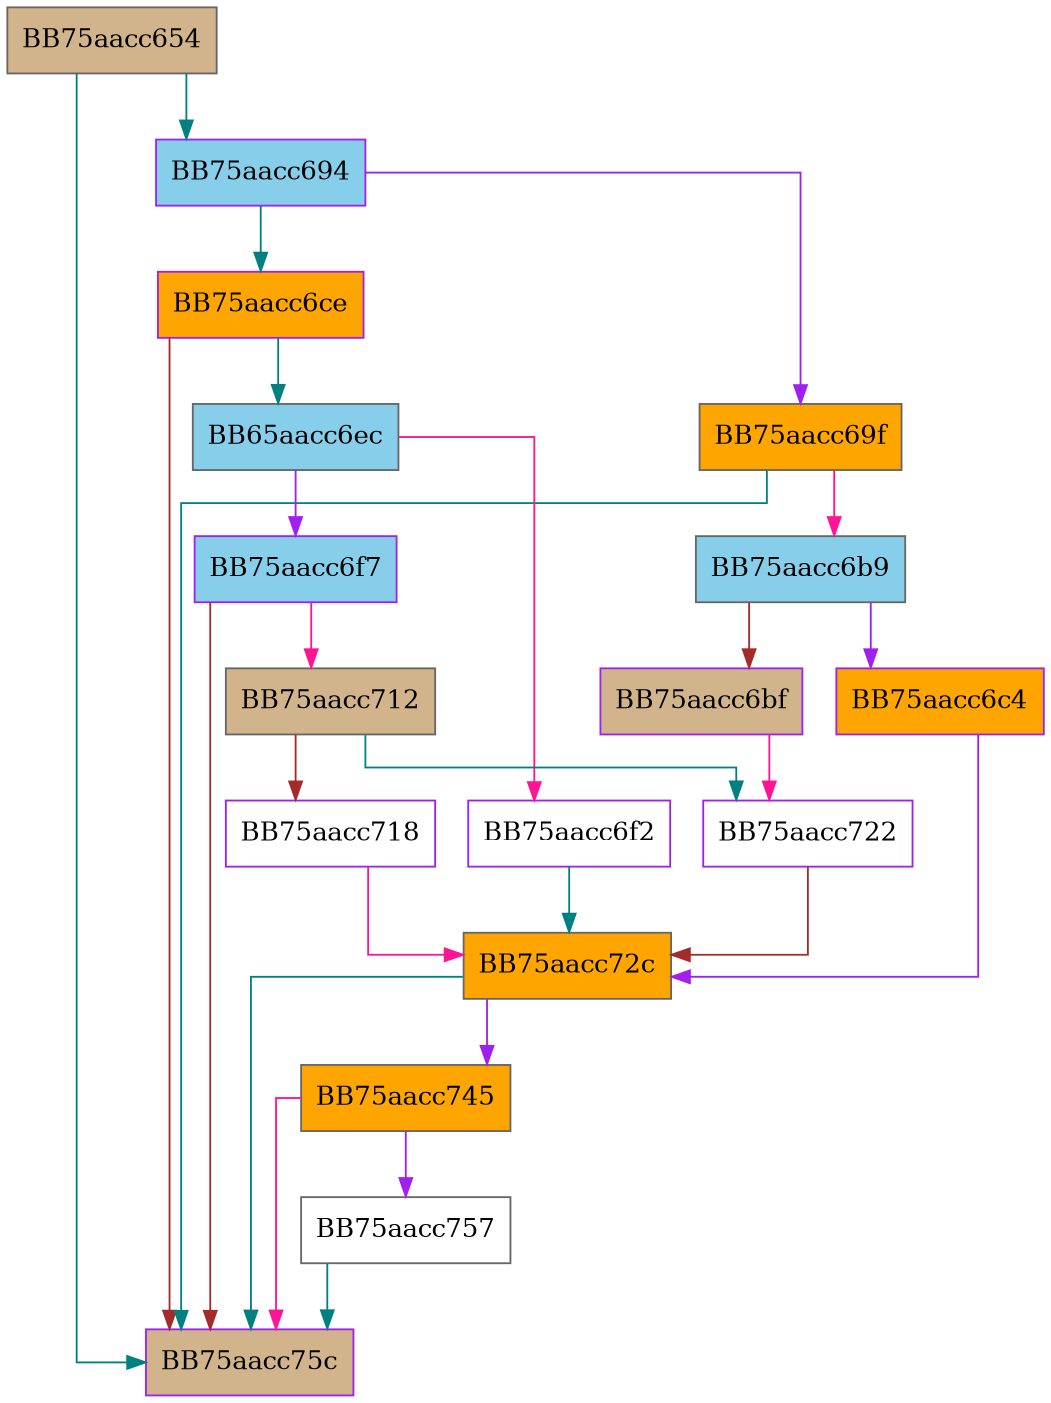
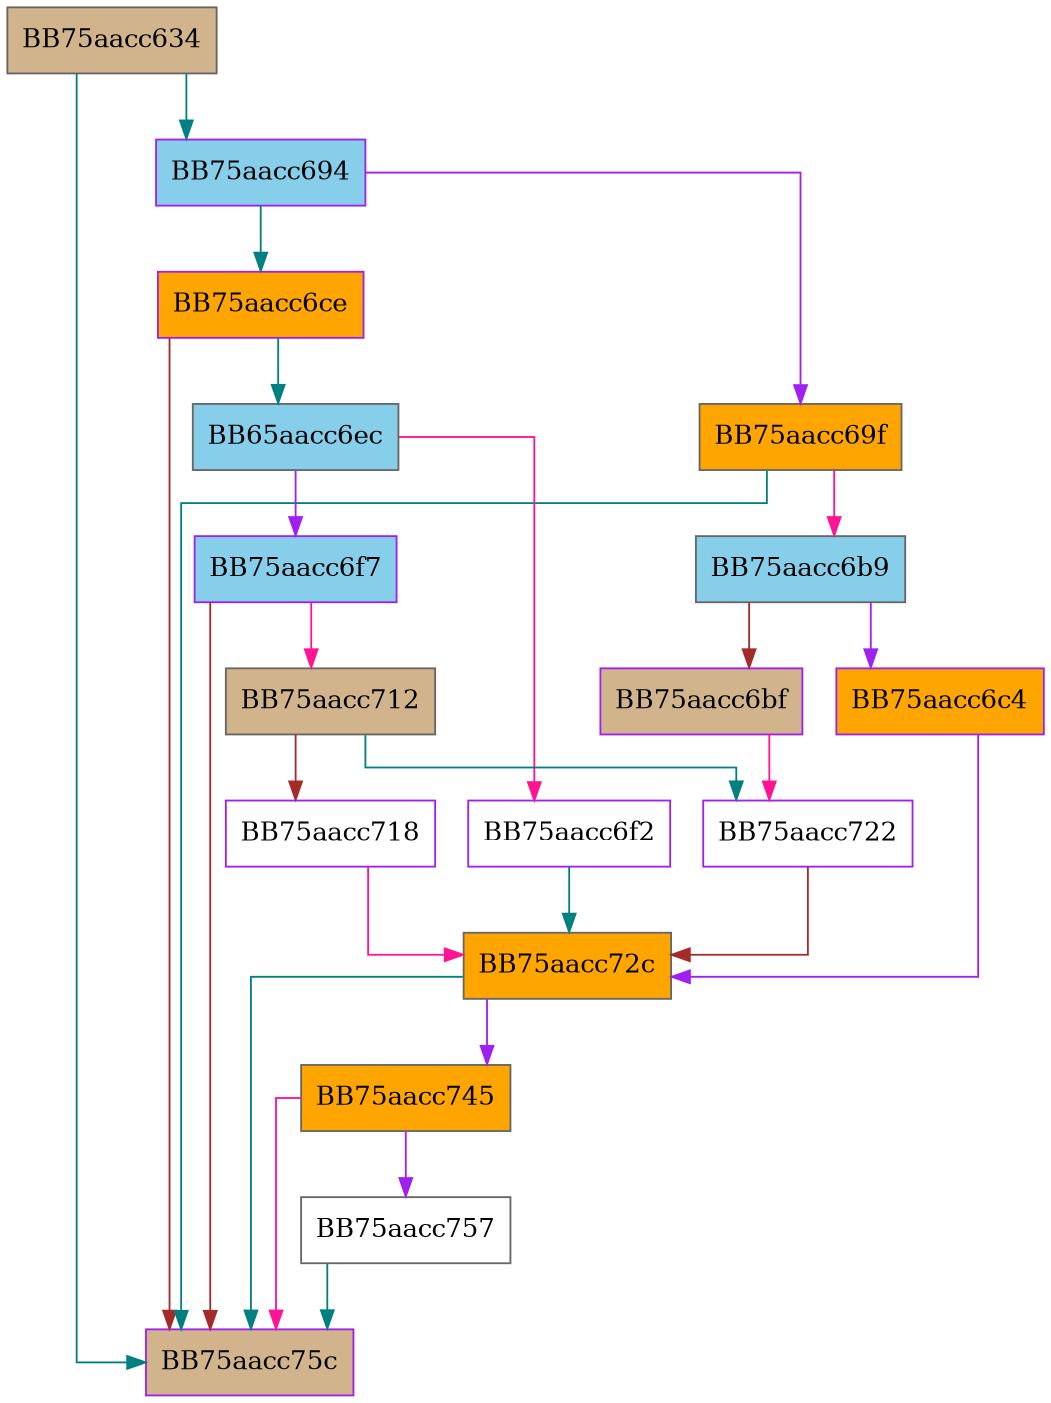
(112, 40) -> (112, 40)
